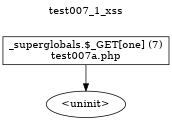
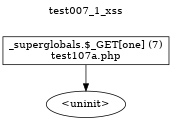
(86, 51) -> (86, 51)
